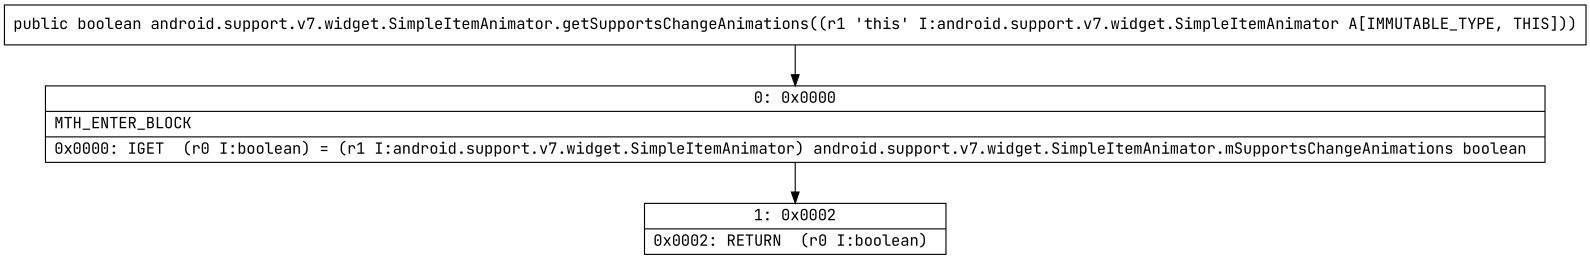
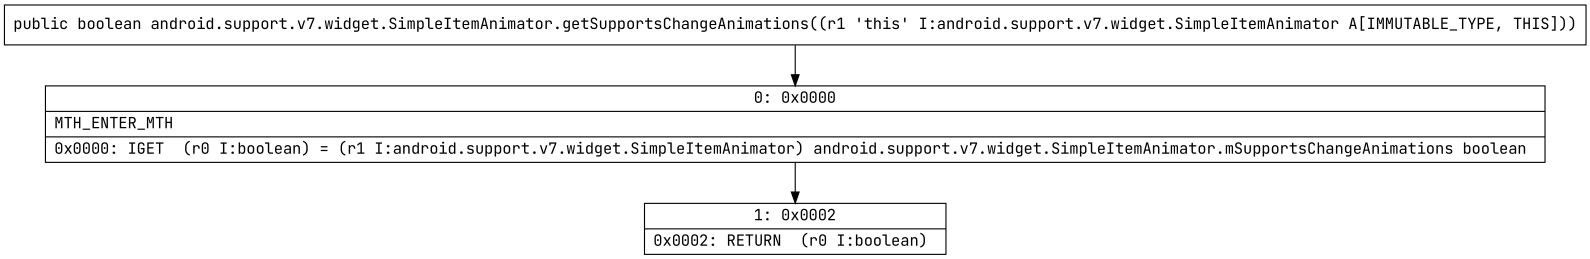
(123, 124) -> (114, 124)
